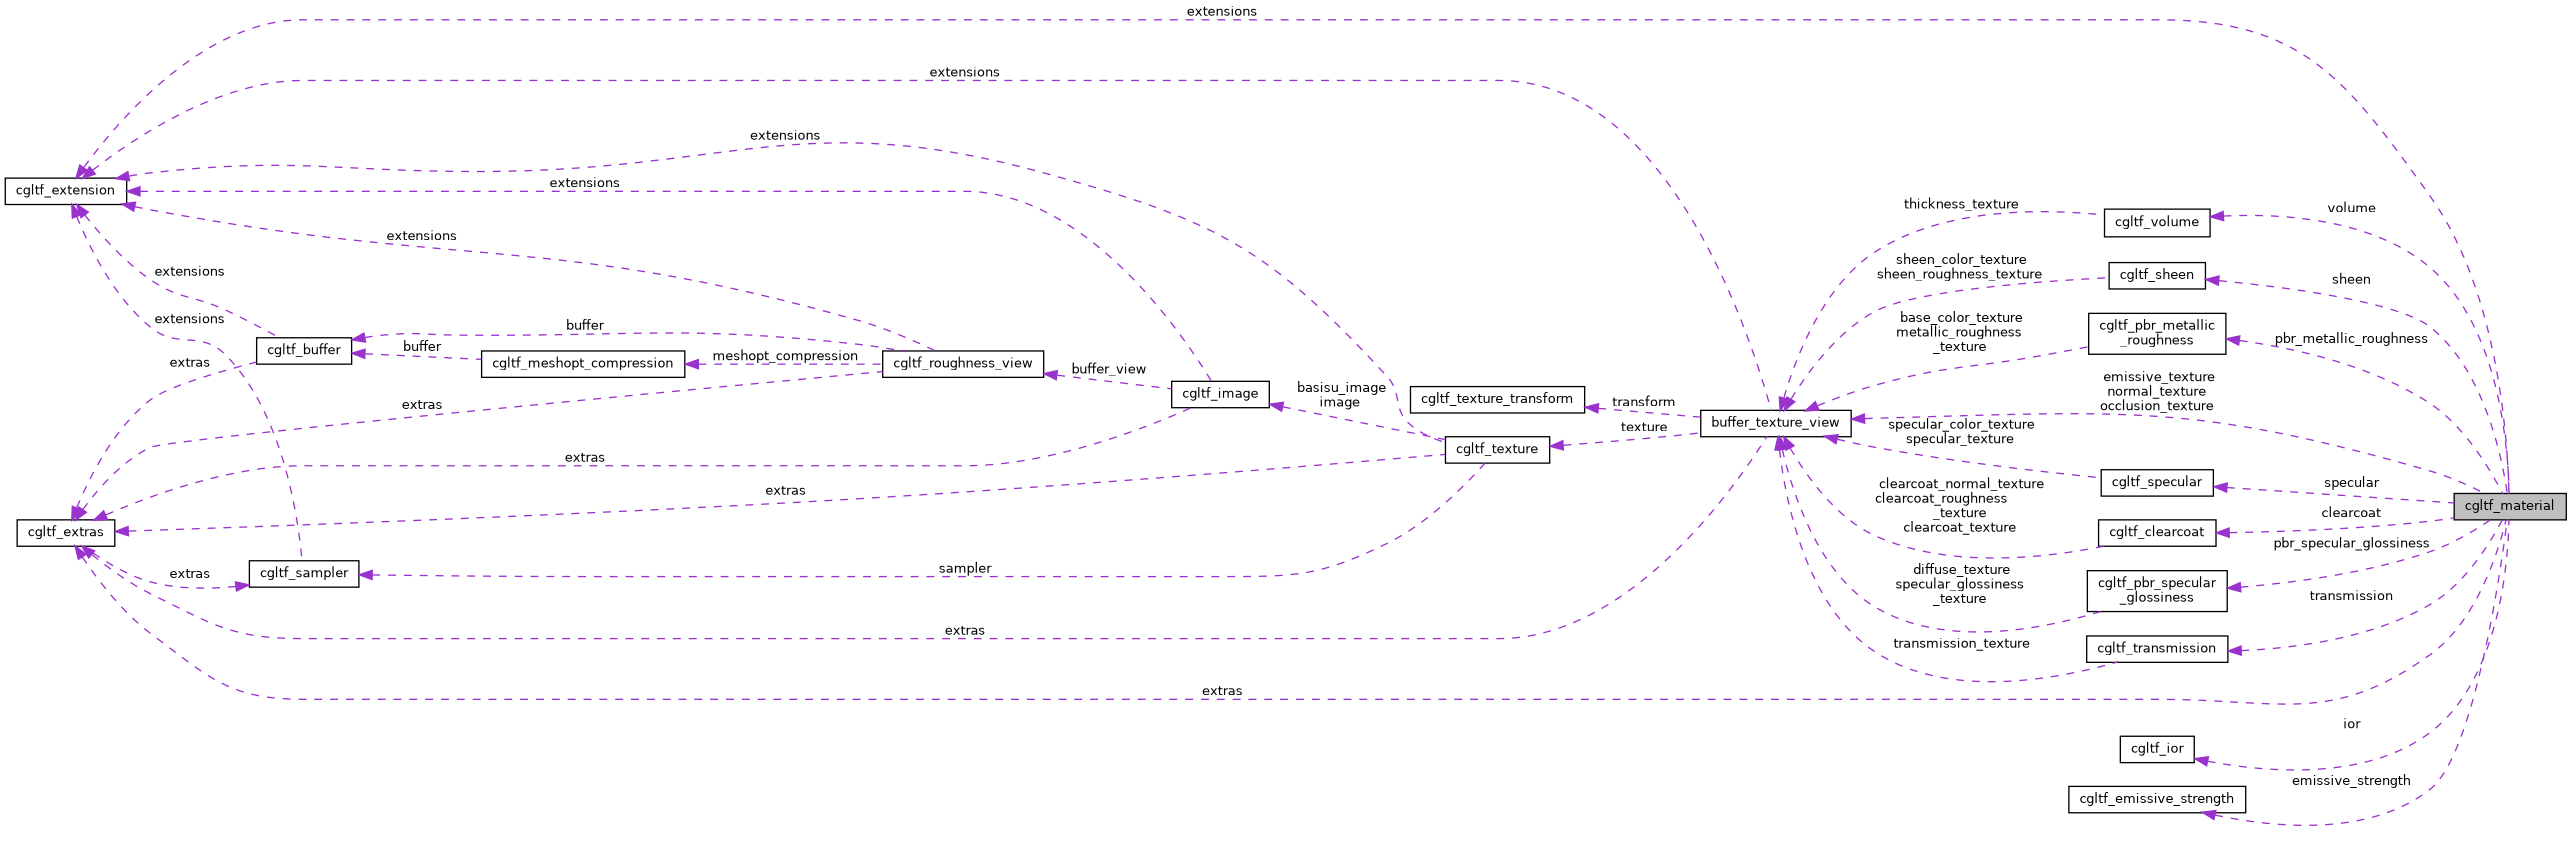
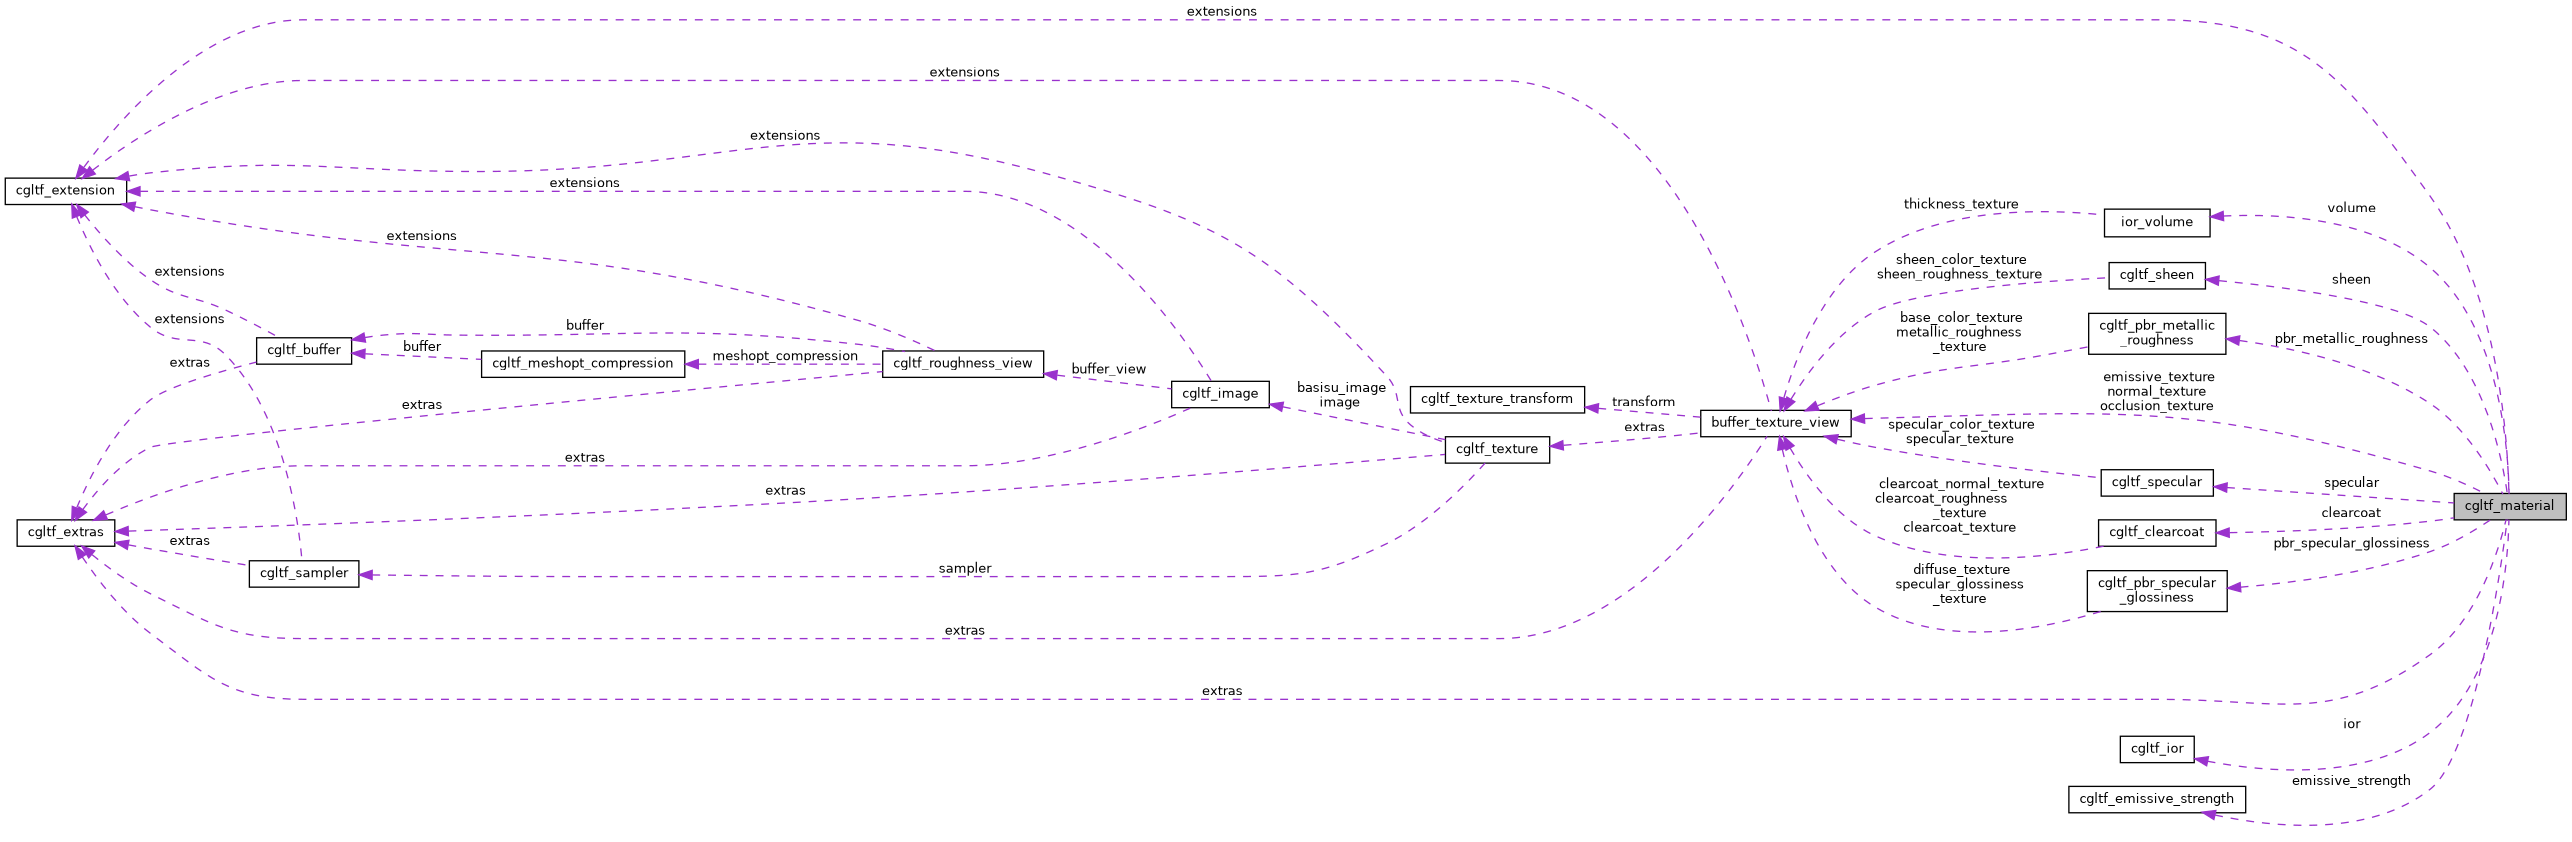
(2157, 223) -> (2157, 223)
(1643, 428) -> (1643, 428)
(155, 583) -> (189, 556)
(2157, 649) -> none
